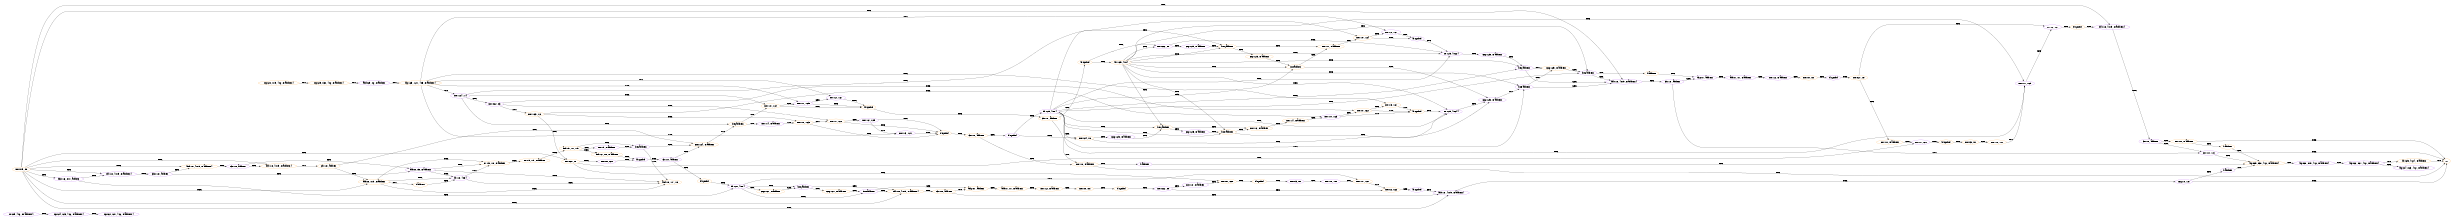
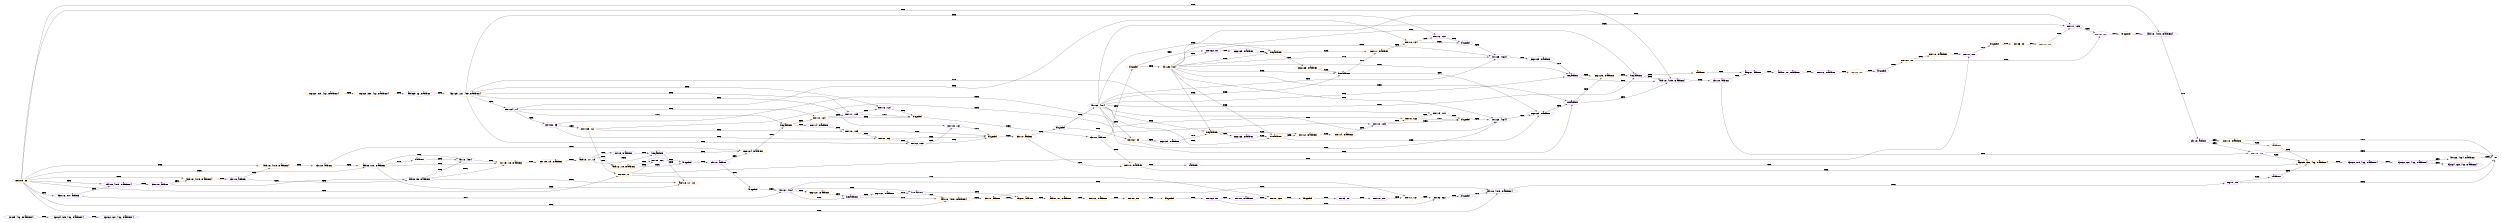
none -> (675, 142)
none -> (641, 163)
(562, 184) -> none
